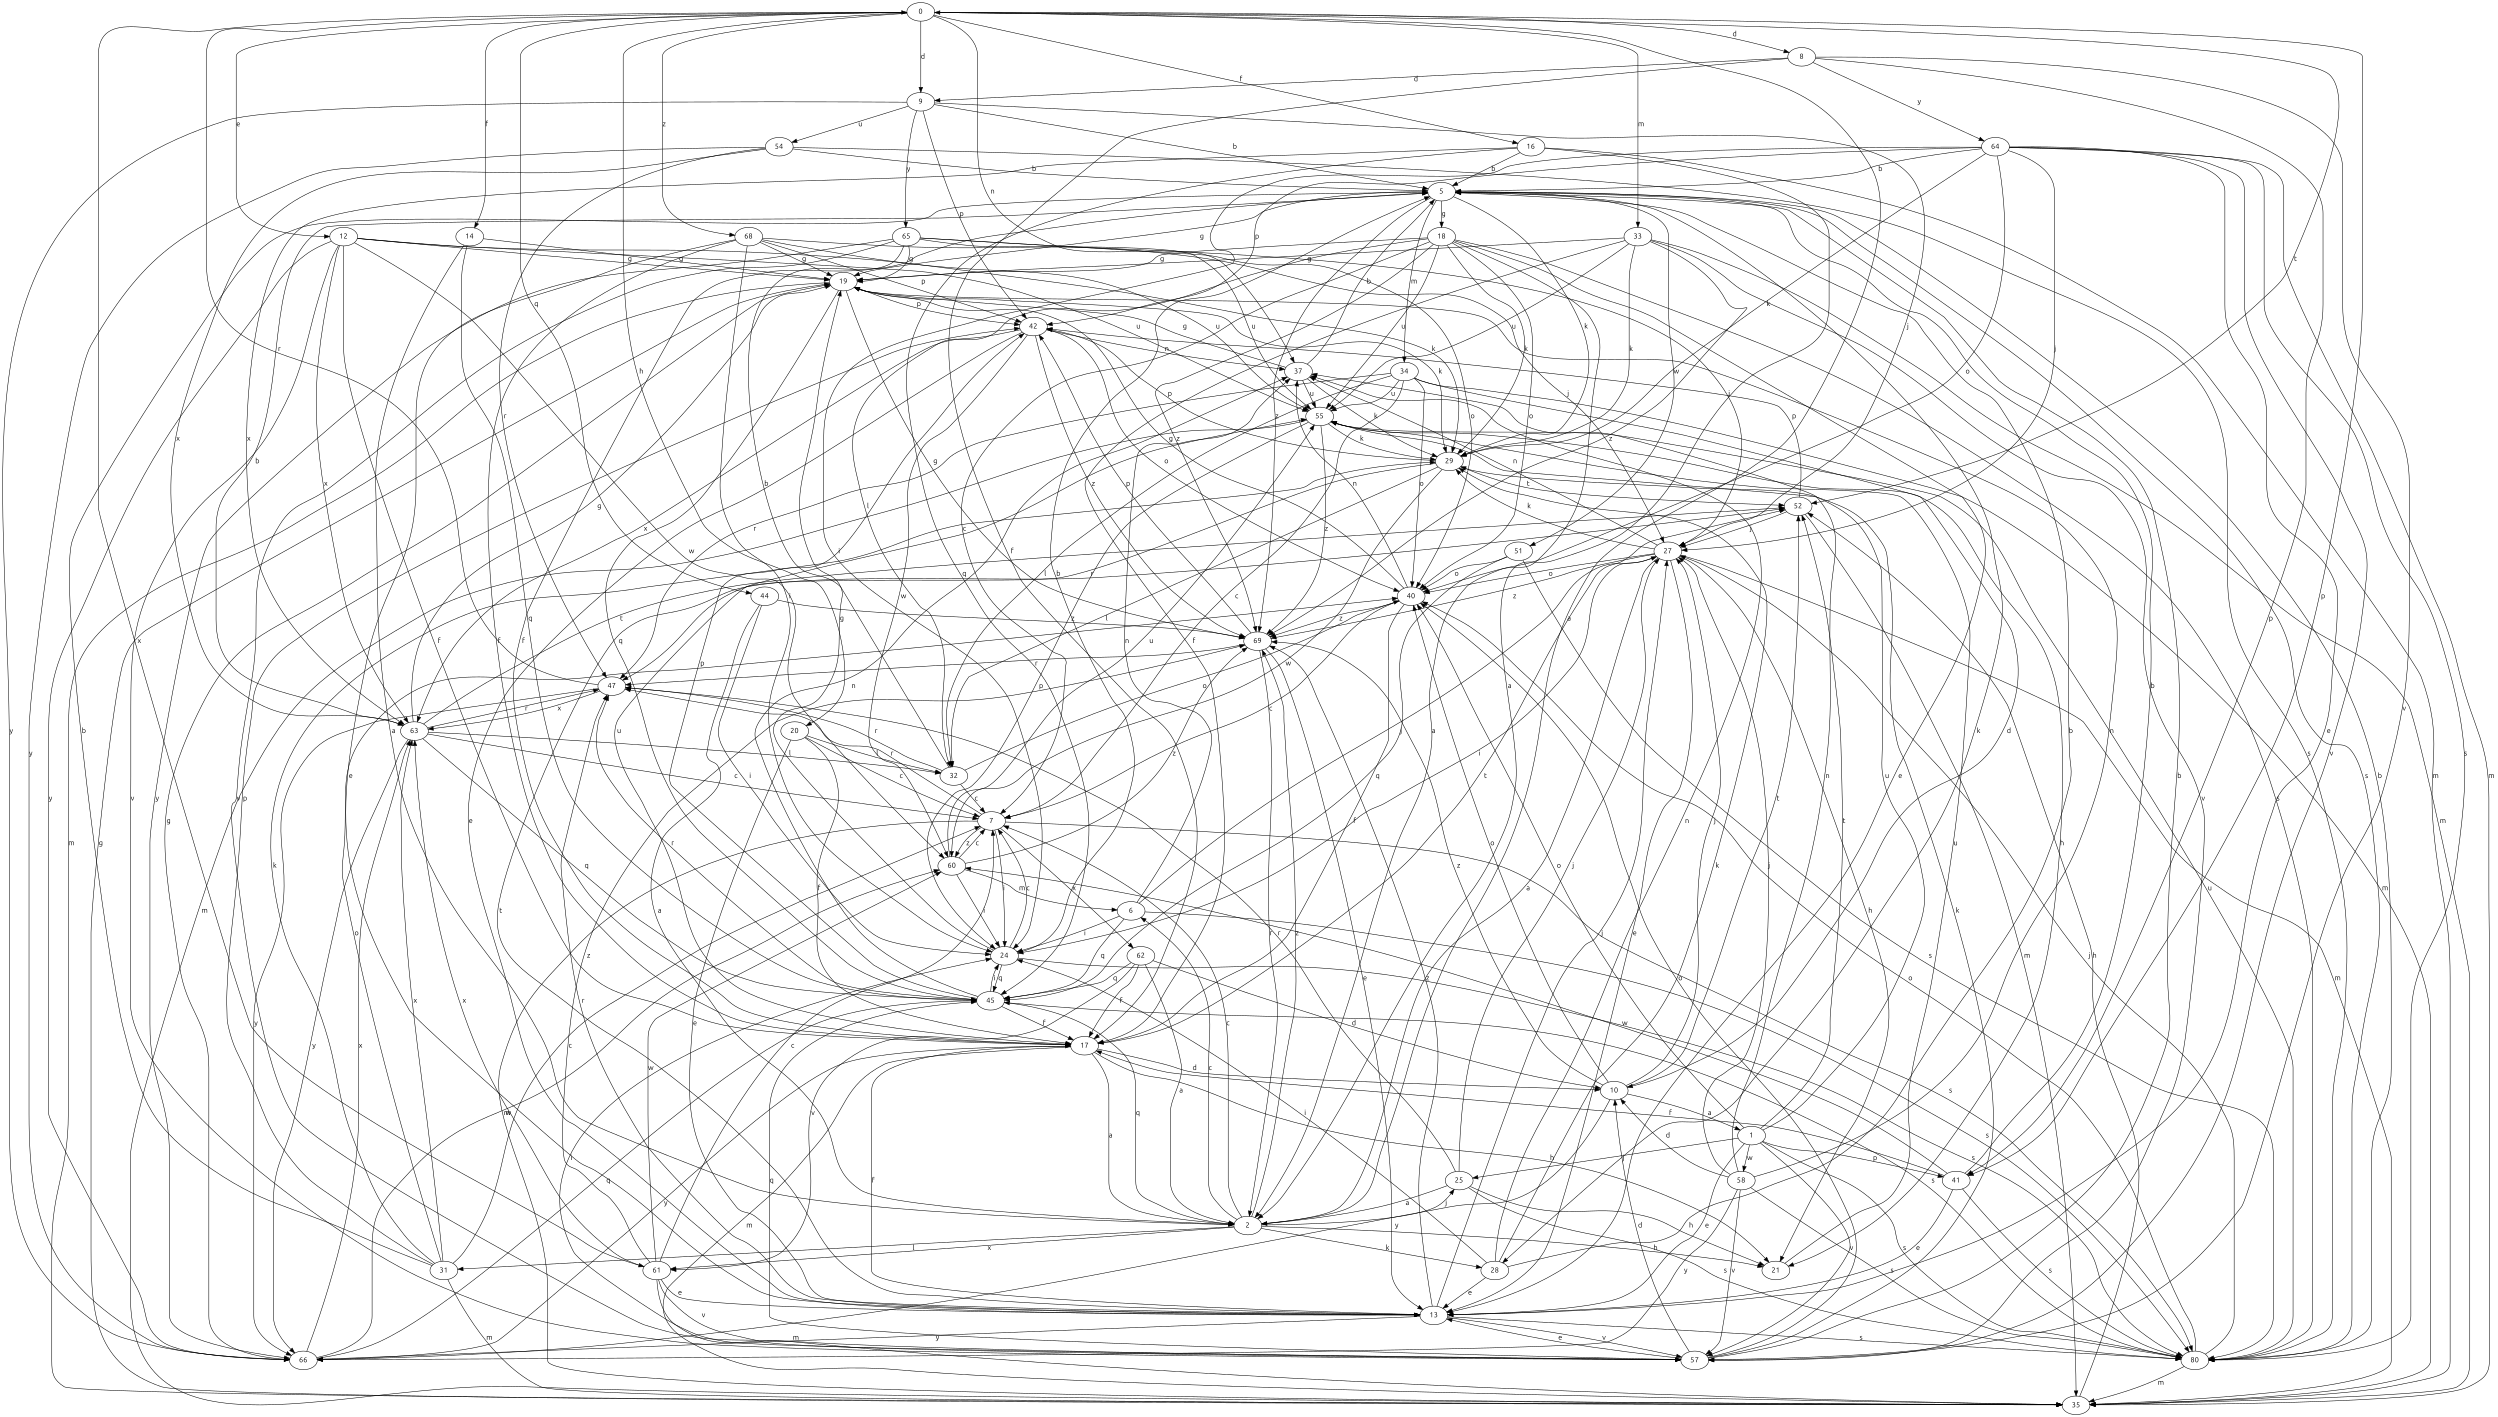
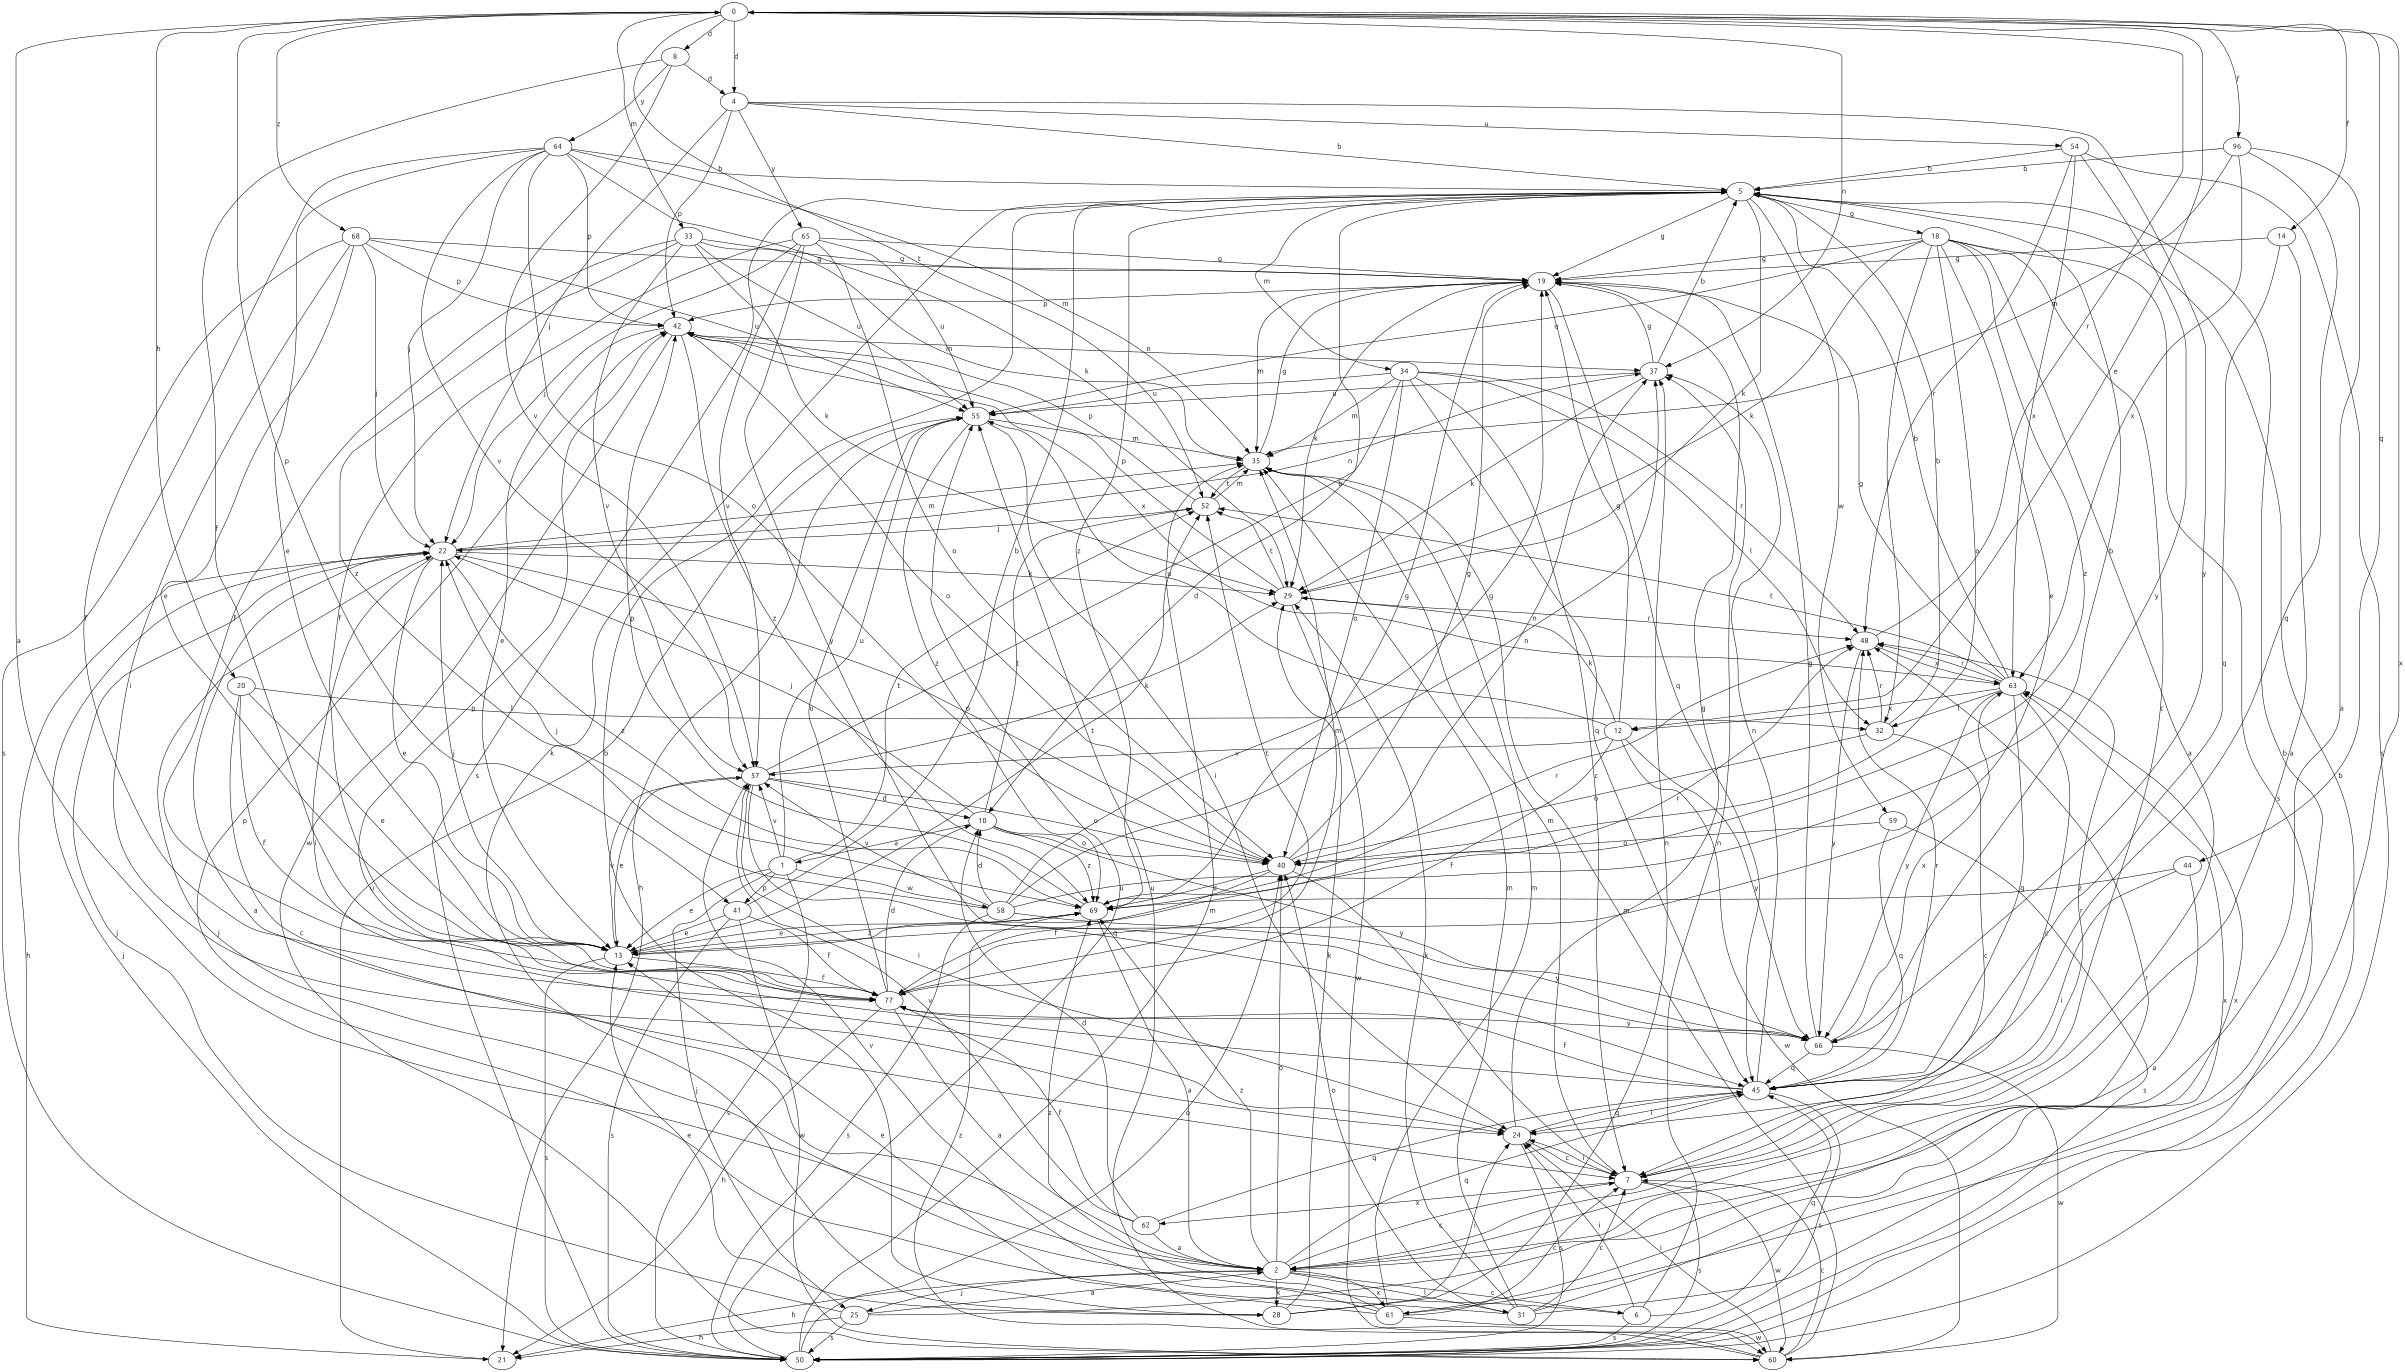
(921, 102) -> (734, 102)
(1531, 147) -> (2237, 147)
(1164, 280) -> none
(1377, 449) -> none
(2306, 461) -> none
(322, 477) -> (1819, 714)
(1056, 501) -> (1930, 784)
(984, 534) -> (1380, 643)
(1519, 551) -> (1893, 821)
(1668, 551) -> (443, 551)
(1163, 590) -> none
(612, 686) -> (1865, 641)
(1041, 686) -> (1216, 776)
none -> (1595, 698)
(2112, 731) -> (1491, 596)
(968, 843) -> (1778, 1270)
(1568, 896) -> (1279, 1071)
(1032, 897) -> (1626, 923)
(1271, 933) -> (1190, 1091)
(2095, 956) -> (1228, 484)
(1085, 1046) -> (889, 1001)
(858, 1054) -> (918, 1001)
(871, 1338) -> none
(2195, 1360) -> (800, 1360)
